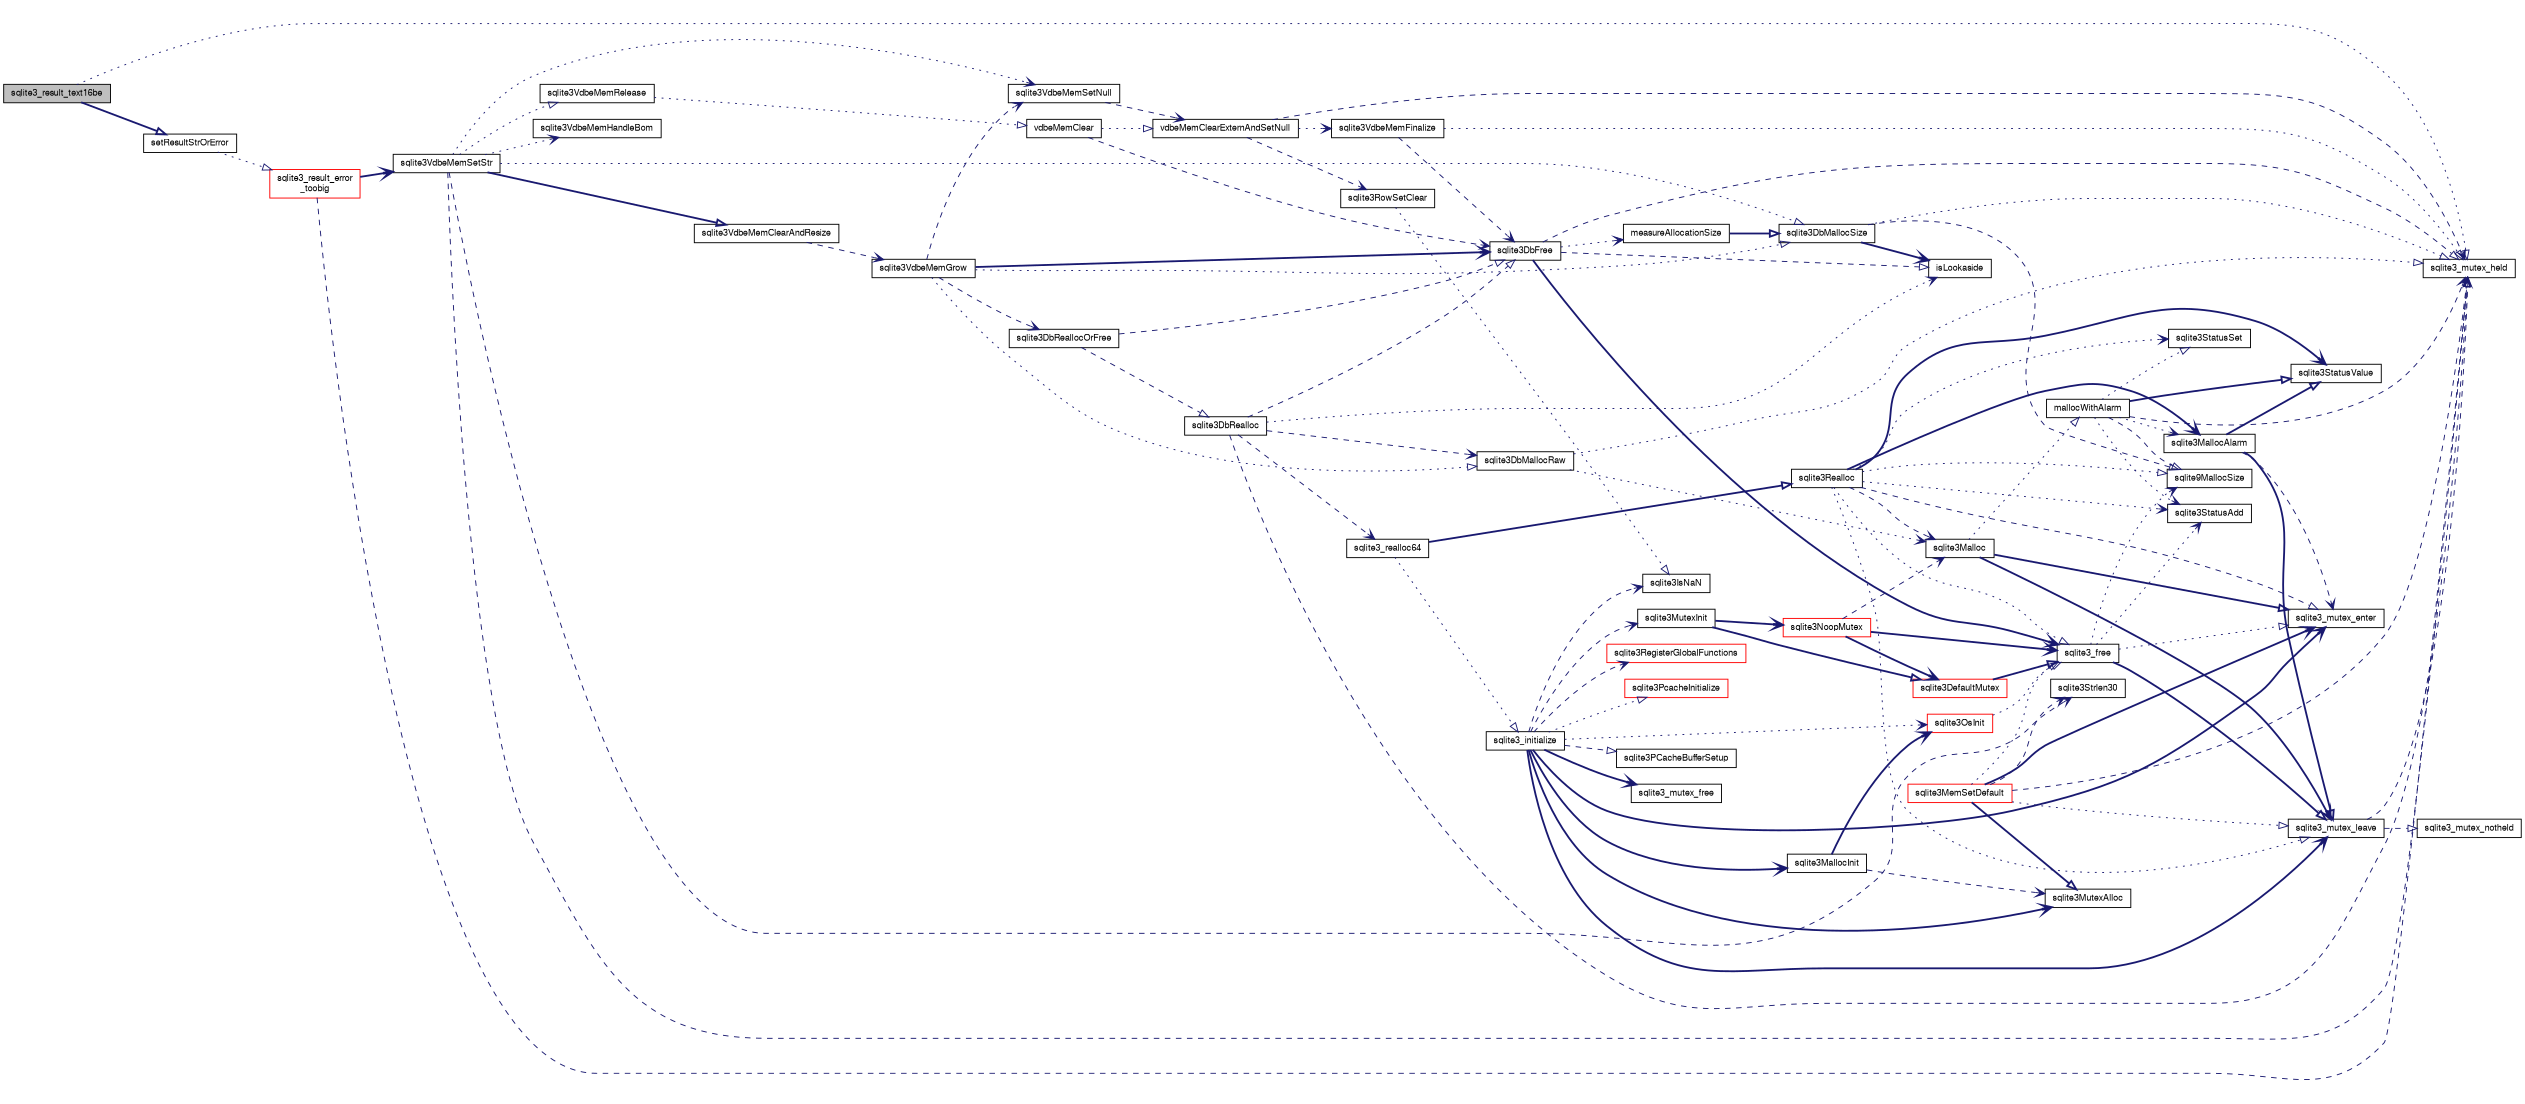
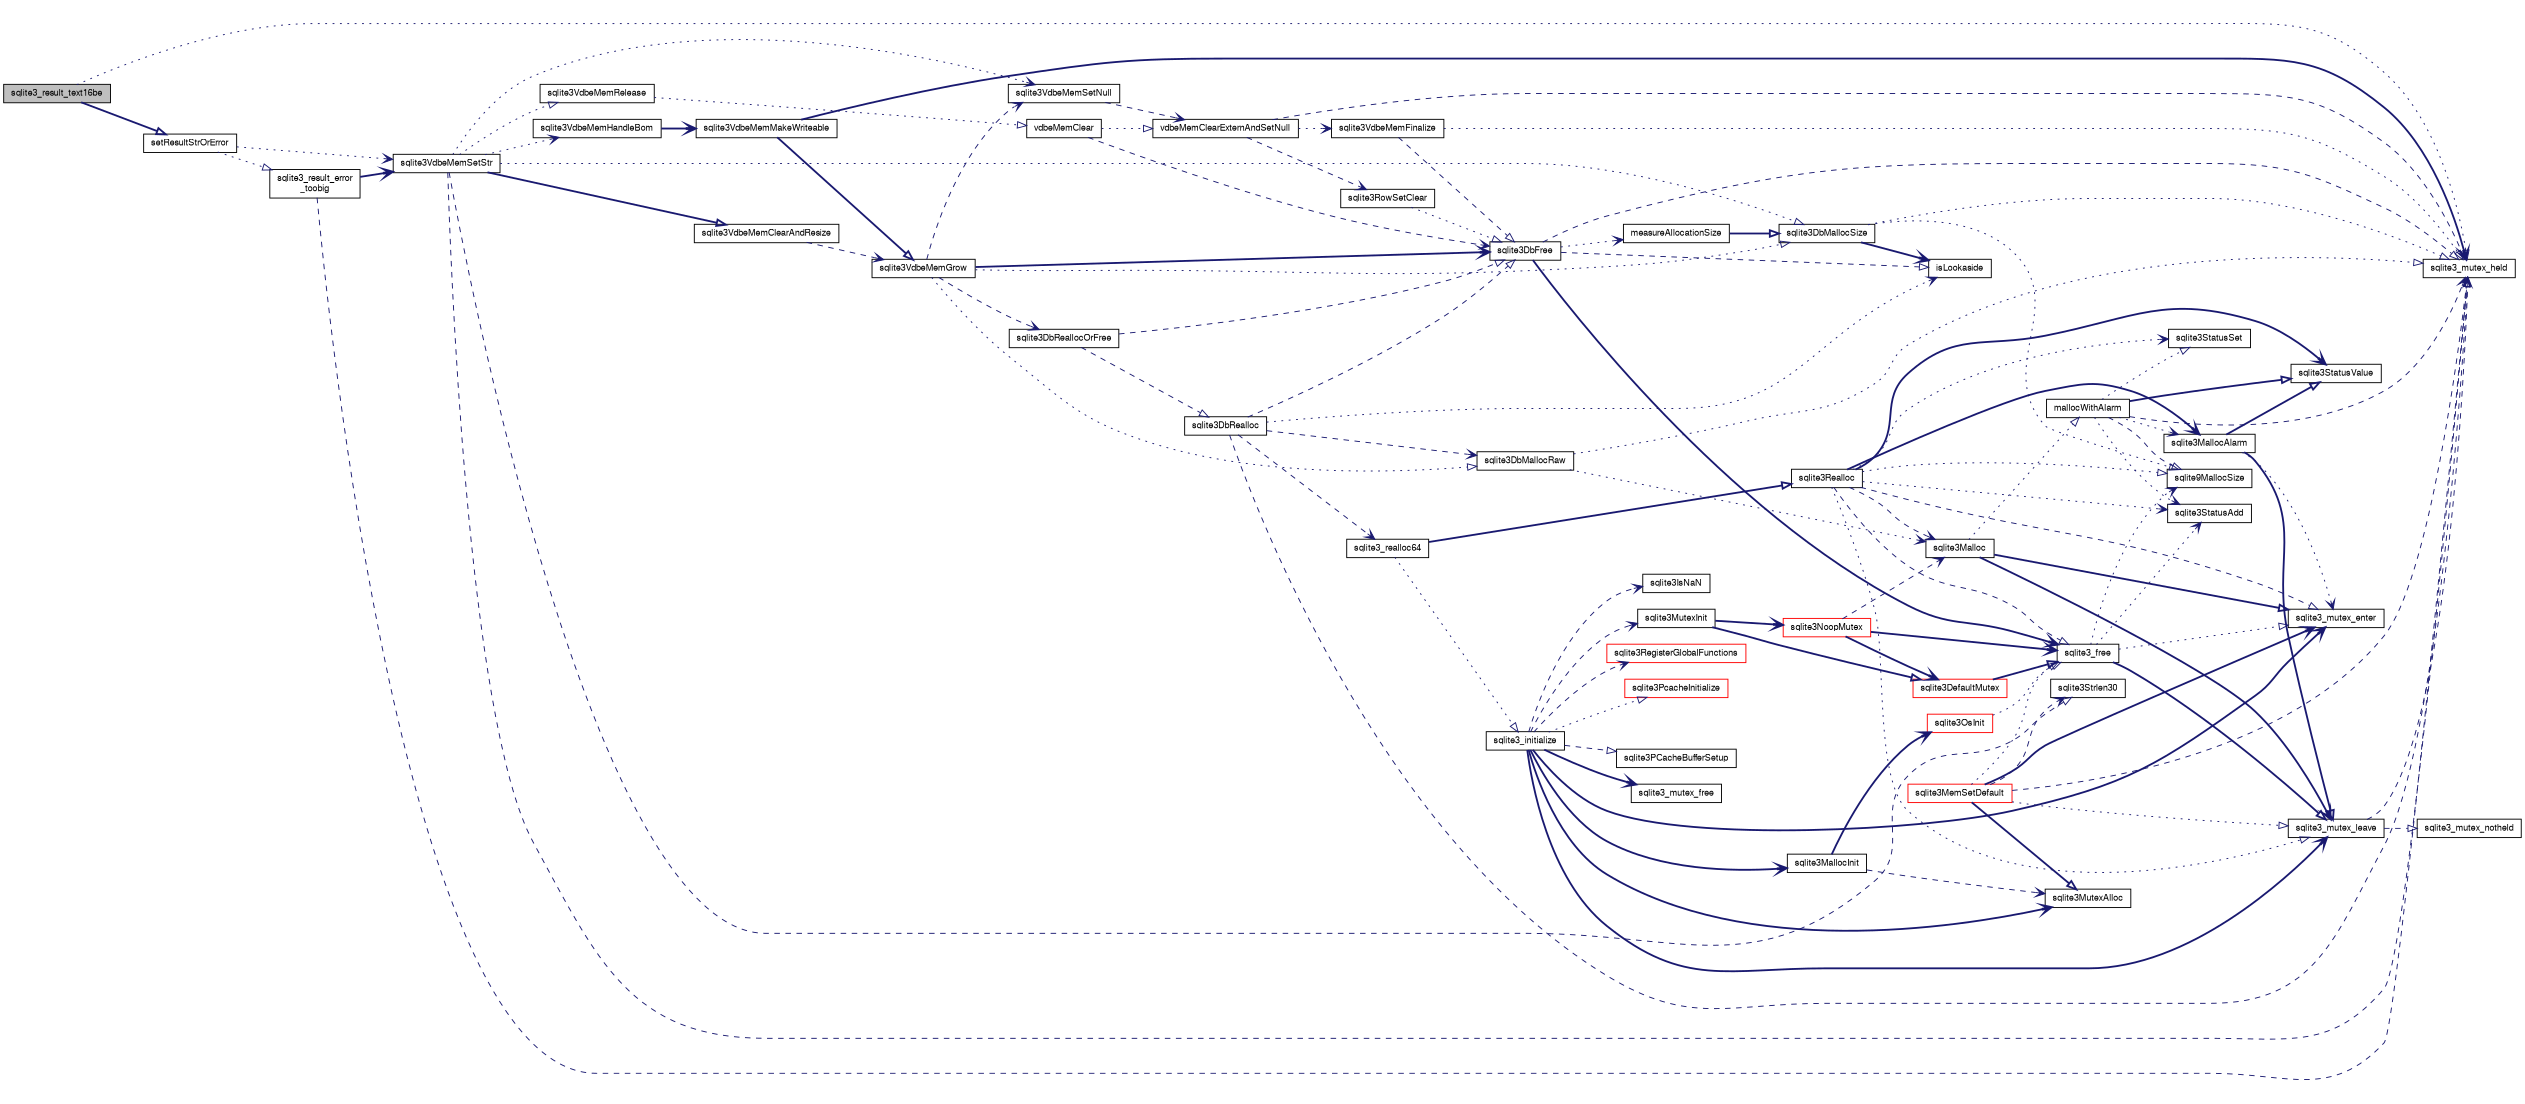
none -> (767, 129)
none -> (310, 153)
(315, 184) -> (315, 184)
(1453, 186) -> (1453, 186)
(2032, 328) -> (2032, 328)
(1531, 386) -> (1452, 223)
(2298, 519) -> (2298, 519)
(1936, 581) -> (1936, 581)
(1741, 732) -> none
(1049, 933) -> (1049, 933)
